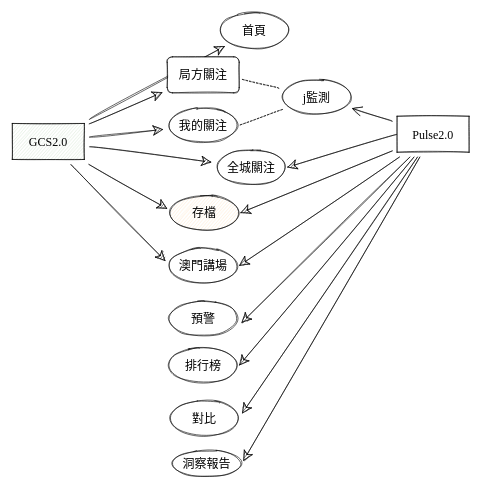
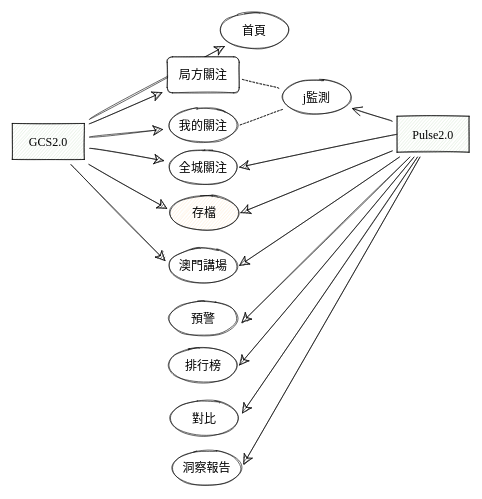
(433, 134) -> (433, 134)
(251, 167) -> (203, 167)
(207, 463) -> (207, 468)
